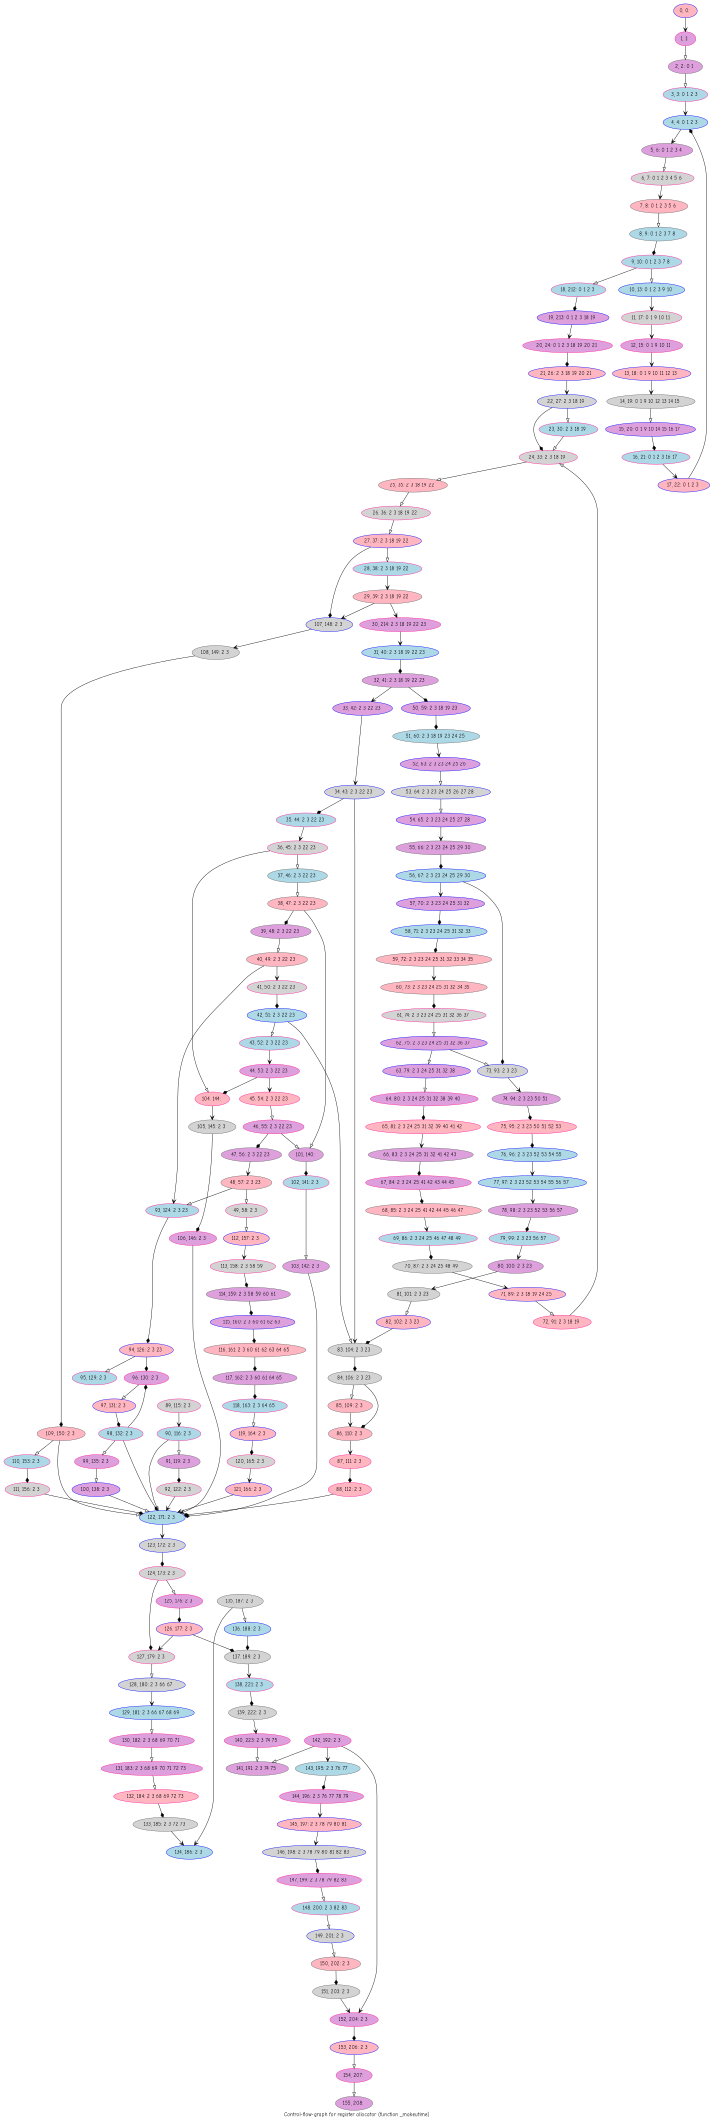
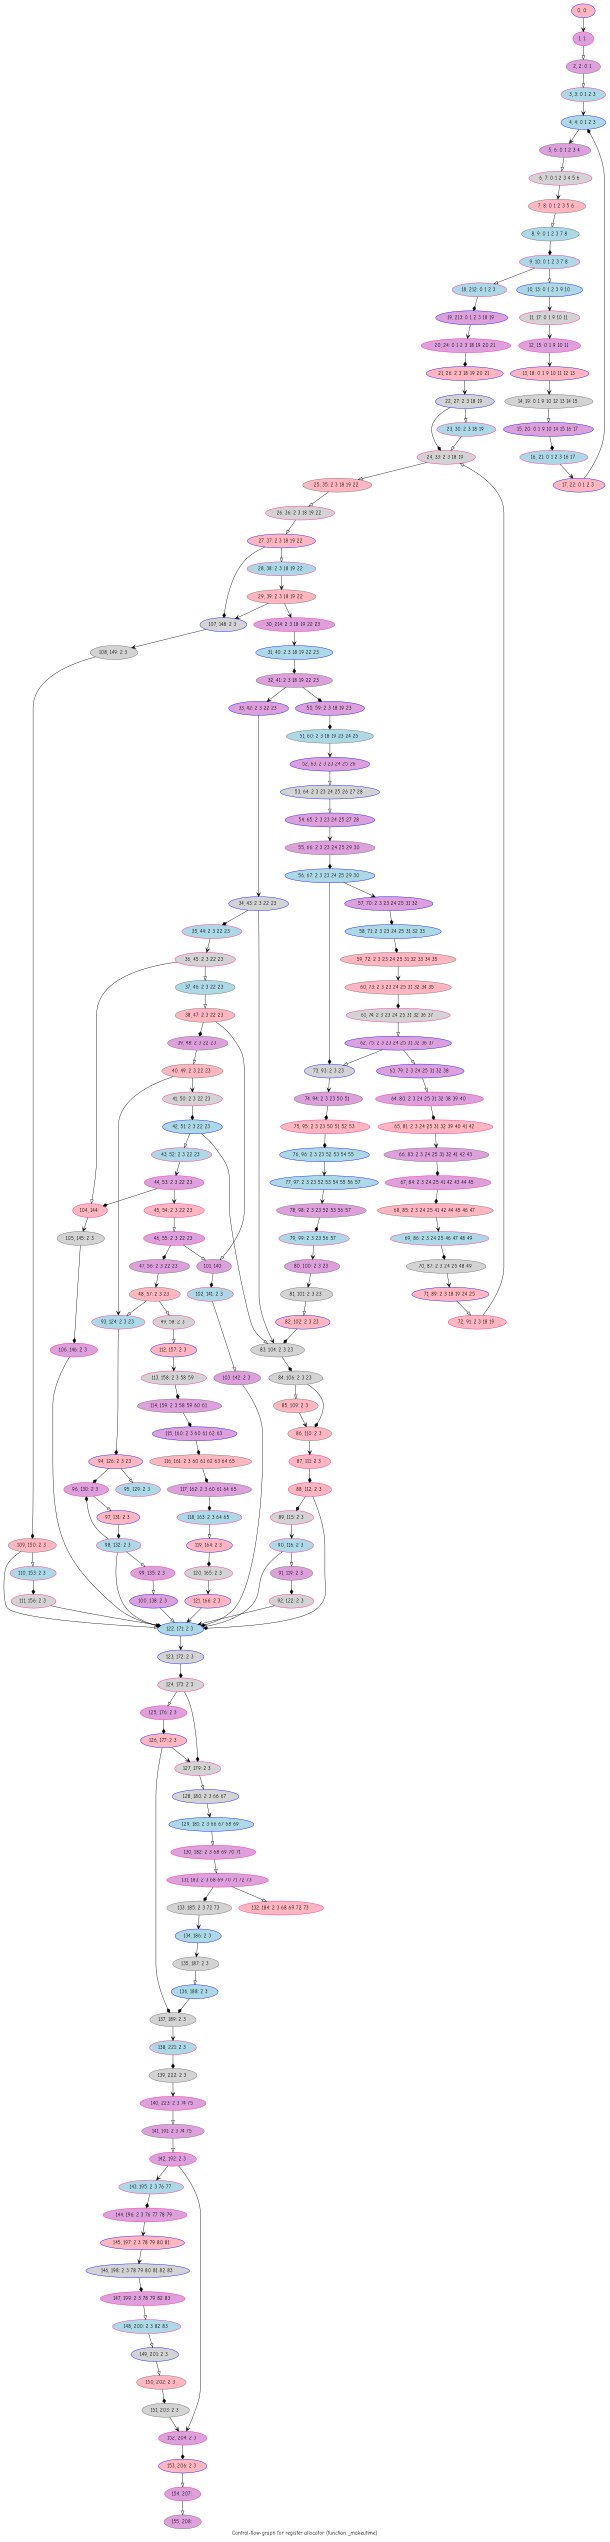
none -> (302, 1502)
(213, 1724) -> (197, 1948)
(295, 1754) -> (173, 2143)
(328, 1769) -> (151, 2187)
(160, 1808) -> (210, 1892)
